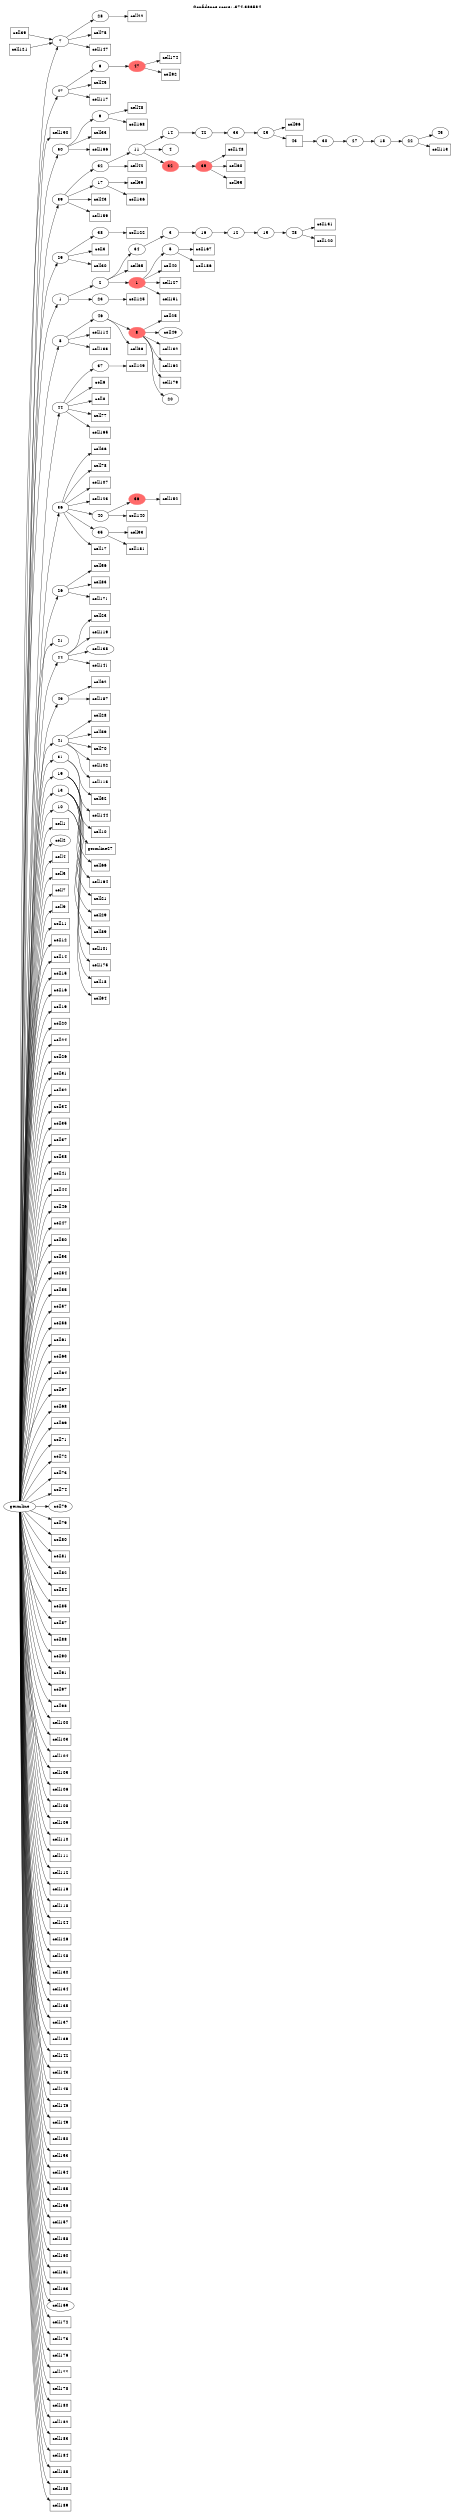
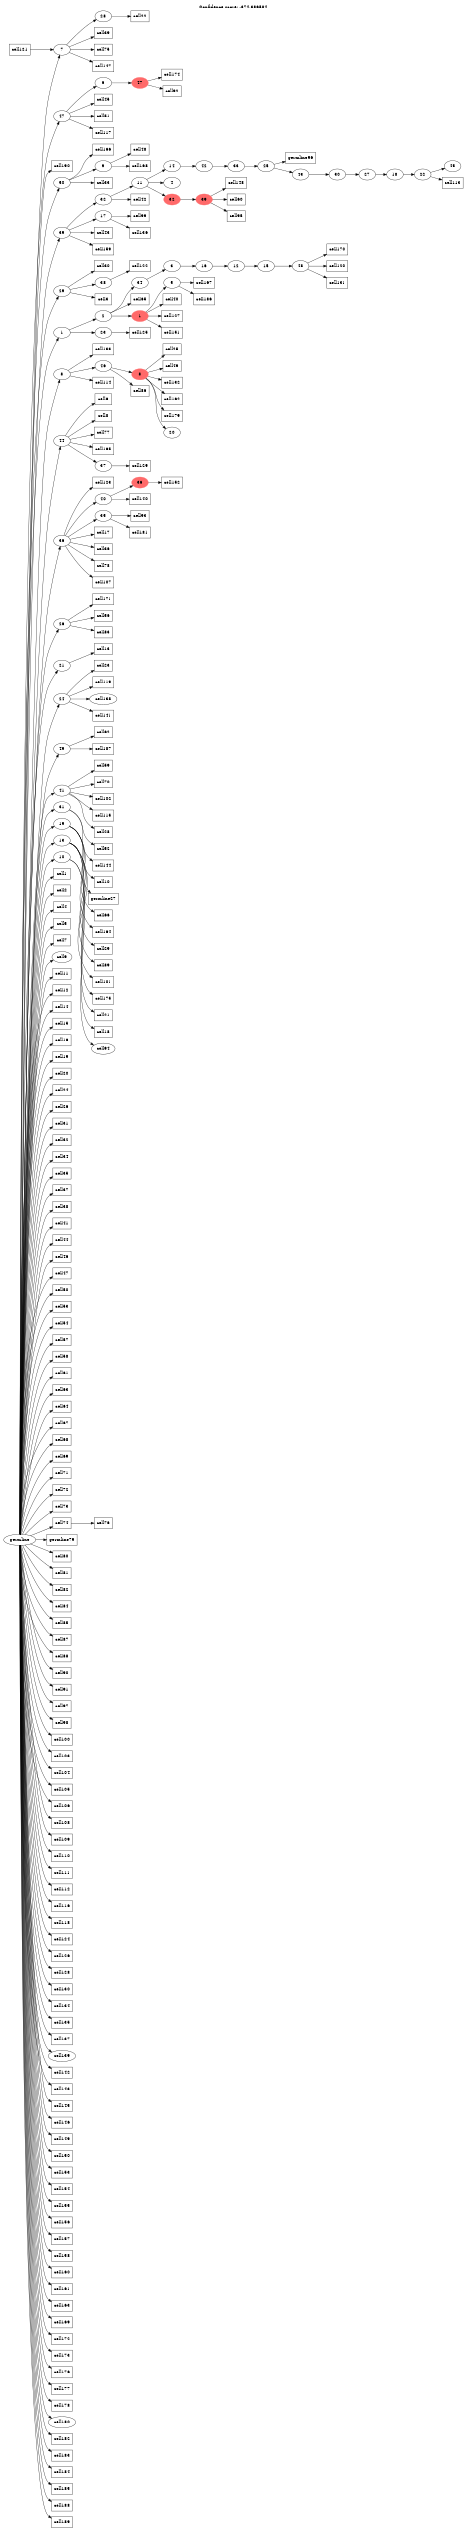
(39, 37) -> (80, 42)
none -> (103, 116)
(294, 125) -> (301, 158)
(294, 141) -> (301, 175)
none -> (337, 249)
(170, 333) -> (172, 366)
none -> (103, 649)
(60, 841) -> (62, 890)
(60, 907) -> (62, 957)
(100, 999) -> (103, 1049)
(60, 1290) -> none
(41, 1507) -> (81, 1523)
(60, 1507) -> (103, 1523)
(60, 1523) -> (62, 1540)
(60, 2039) -> (62, 2056)
(60, 2306) -> (62, 2322)
(60, 2406) -> (62, 2422)
